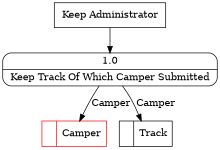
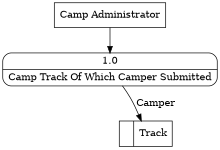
(110, 15) -> (110, 15)
(110, 77) -> (110, 77)
(74, 134) -> none
